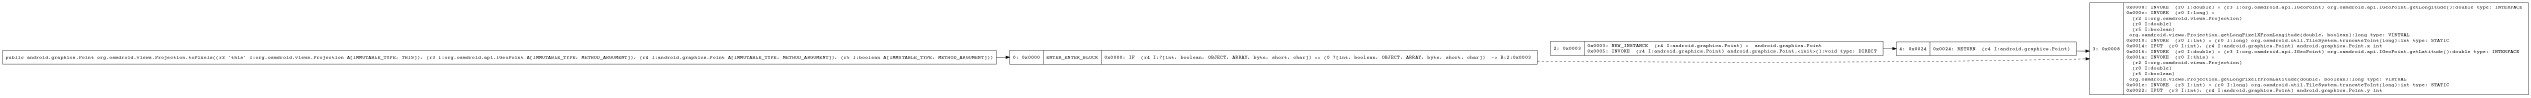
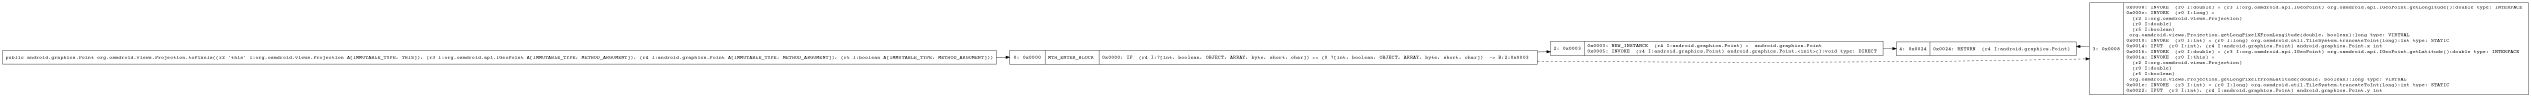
(2081, 51) -> (2085, 46)
none -> (1542, 52)
(1072, 57) -> (1071, 57)
